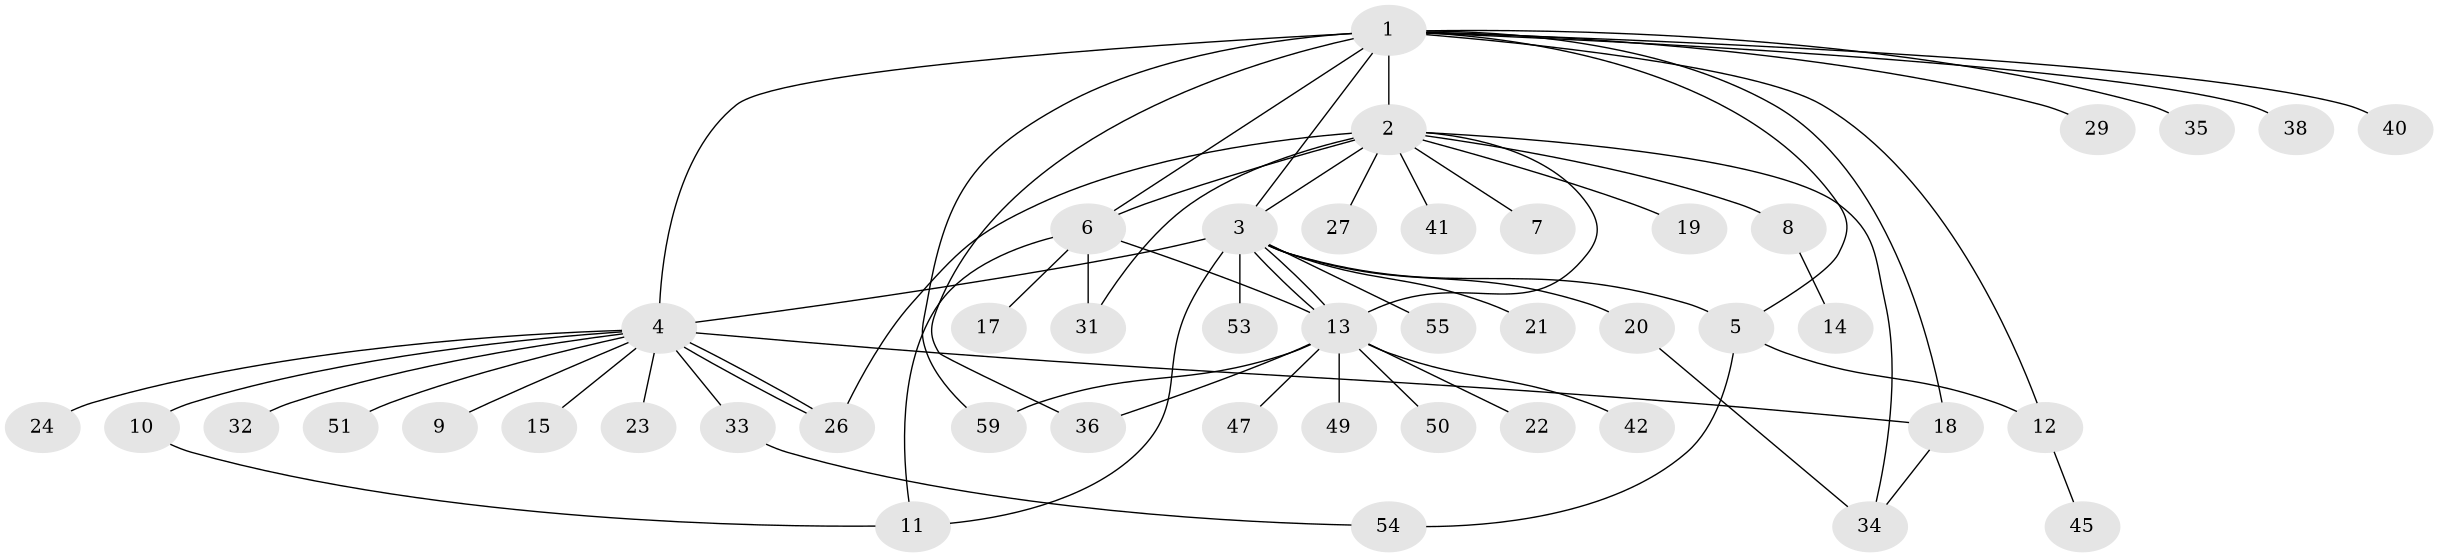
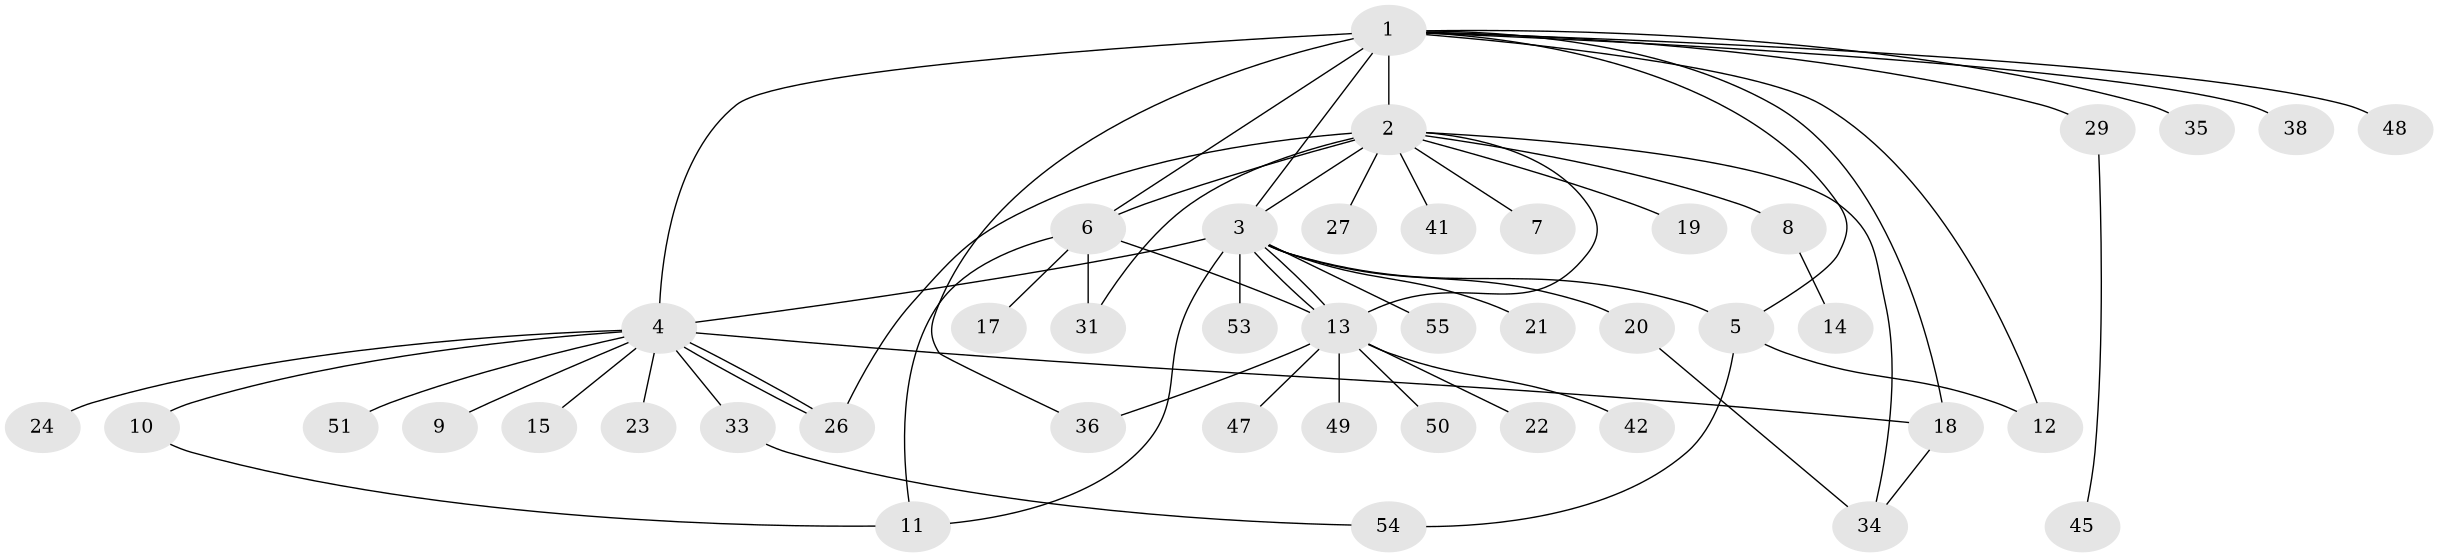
(2396, 130) -> (2396, 130)
(241, 428) -> none
(989, 428) -> none
(2064, 477) -> (2101, 329)
